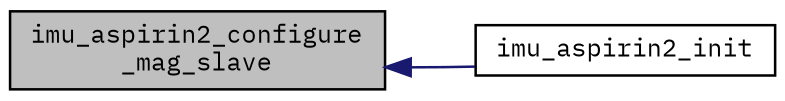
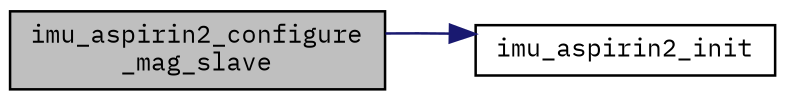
(443, 67) -> (418, 33)
